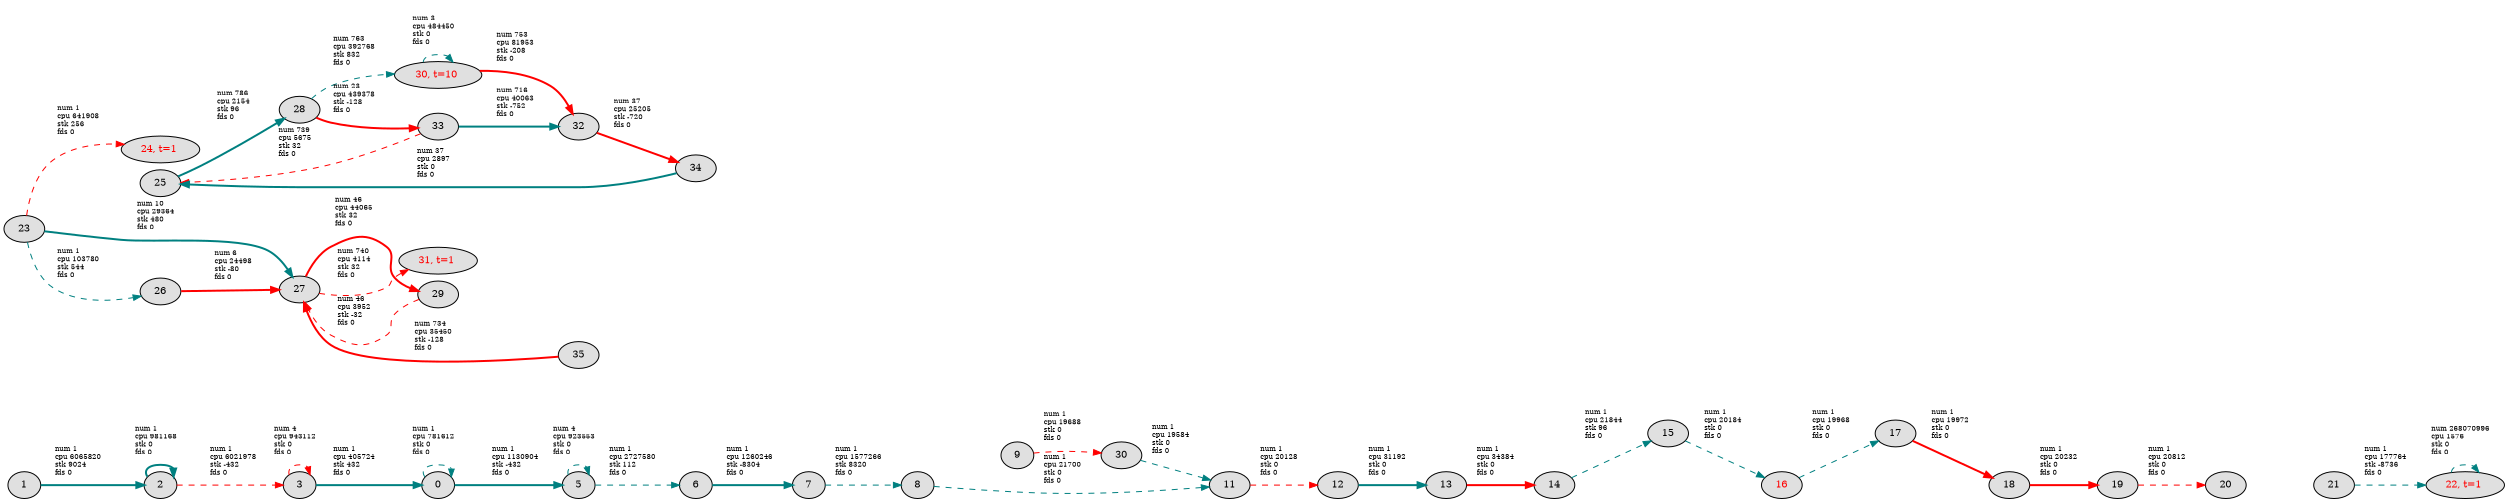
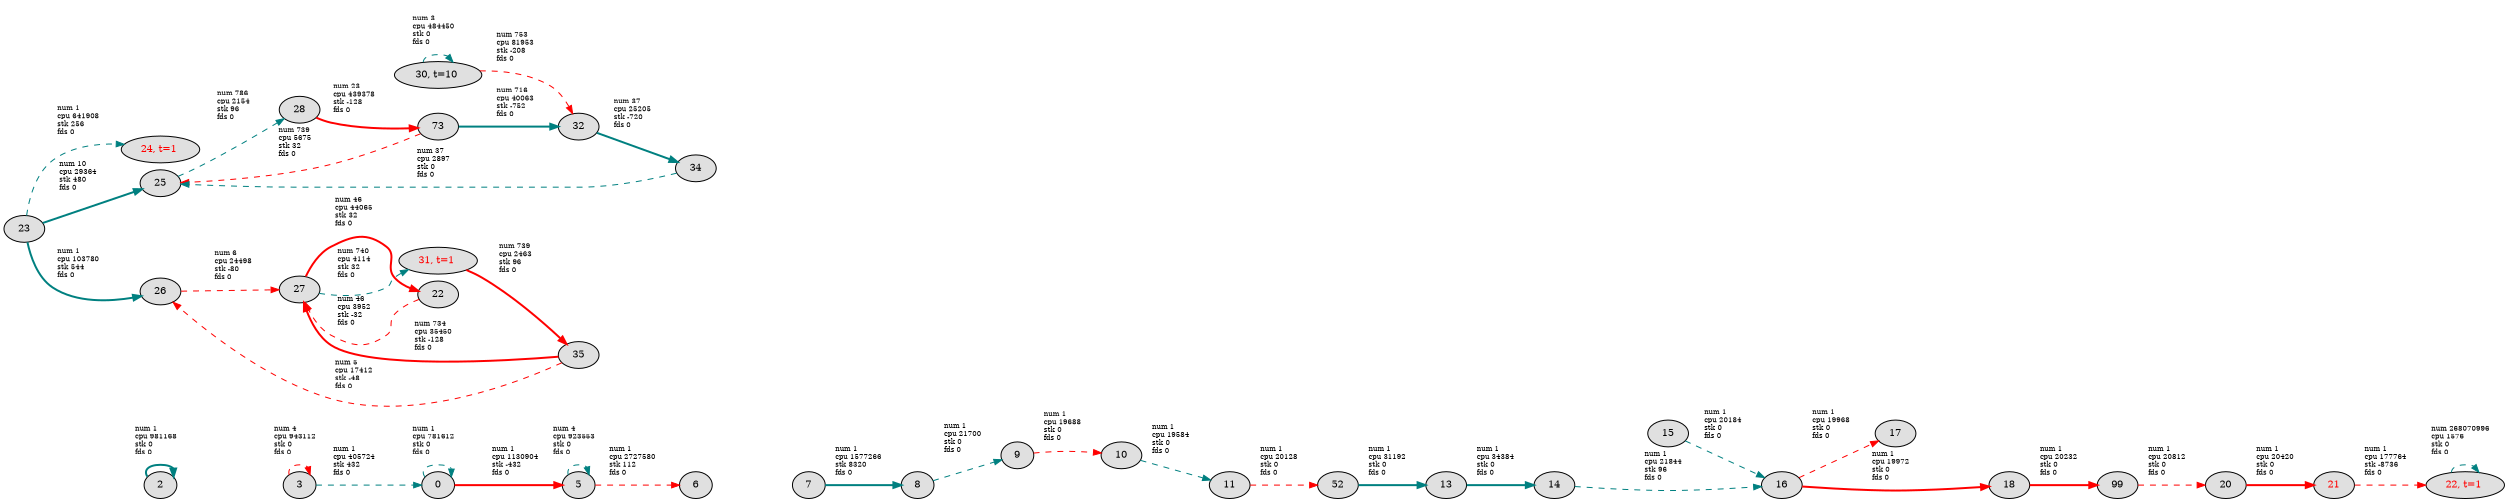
(438, 75) -> (438, 75)
(530, 77) -> (530, 77)
(347, 81) -> none
(438, 127) -> (438, 127)
(633, 146) -> (633, 146)
(228, 151) -> (228, 151)
(54, 159) -> (54, 159)
(433, 187) -> (433, 187)
(170, 241) -> (89, 207)
(226, 291) -> (226, 291)
(66, 294) -> (66, 294)
(364, 294) -> (364, 294)
(438, 294) -> (438, 294)
none -> (516, 301)
none -> (360, 404)
(1121, 455) -> (1121, 455)
(1949, 458) -> (1892, 491)
(1608, 461) -> (1664, 491)
(1835, 461) -> (1835, 461)
(24, 485) -> none
(226, 485) -> none
(365, 485) -> (365, 485)
(504, 485) -> (504, 485)
(633, 485) -> (633, 485)
(748, 485) -> none
(859, 485) -> (859, 485)
(1338, 485) -> (1338, 485)
(1496, 485) -> (1496, 485)
(1782, 485) -> (1782, 485)
(2118, 485) -> (2118, 485)
none -> (2276, 485)
(2334, 485) -> (2334, 485)
(2386, 485) -> (2386, 485)
(1067, 493) -> (964, 471)
